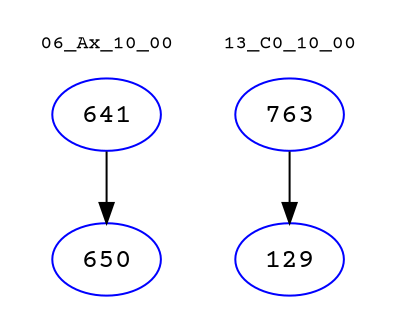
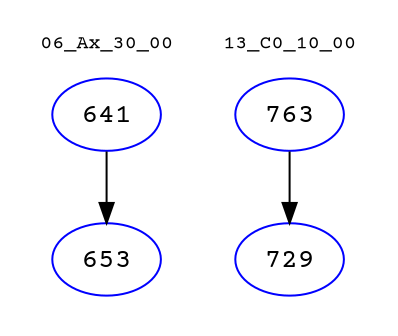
(108, 43) -> (108, 43)
(107, 259) -> (107, 259)
(290, 259) -> (290, 259)
